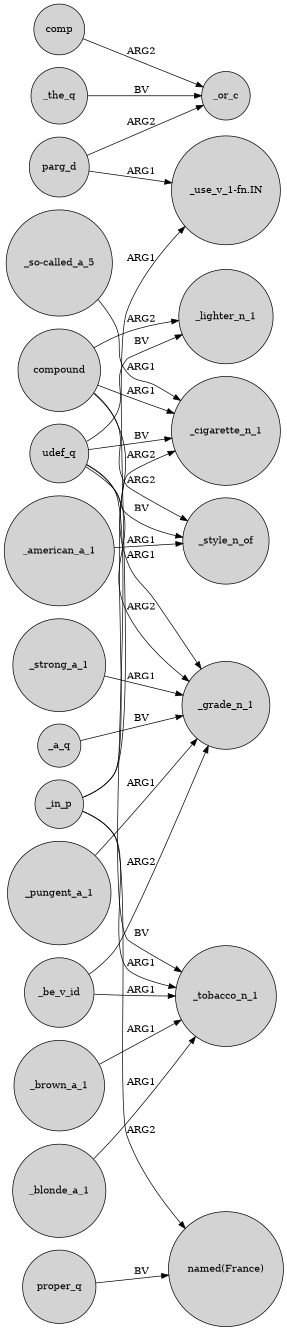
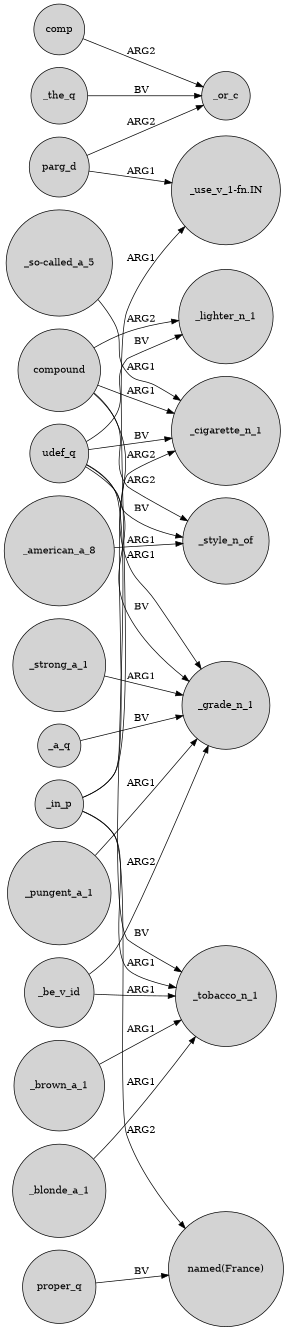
(59, 551) -> (59, 551)
(141, 607) -> (141, 607)
